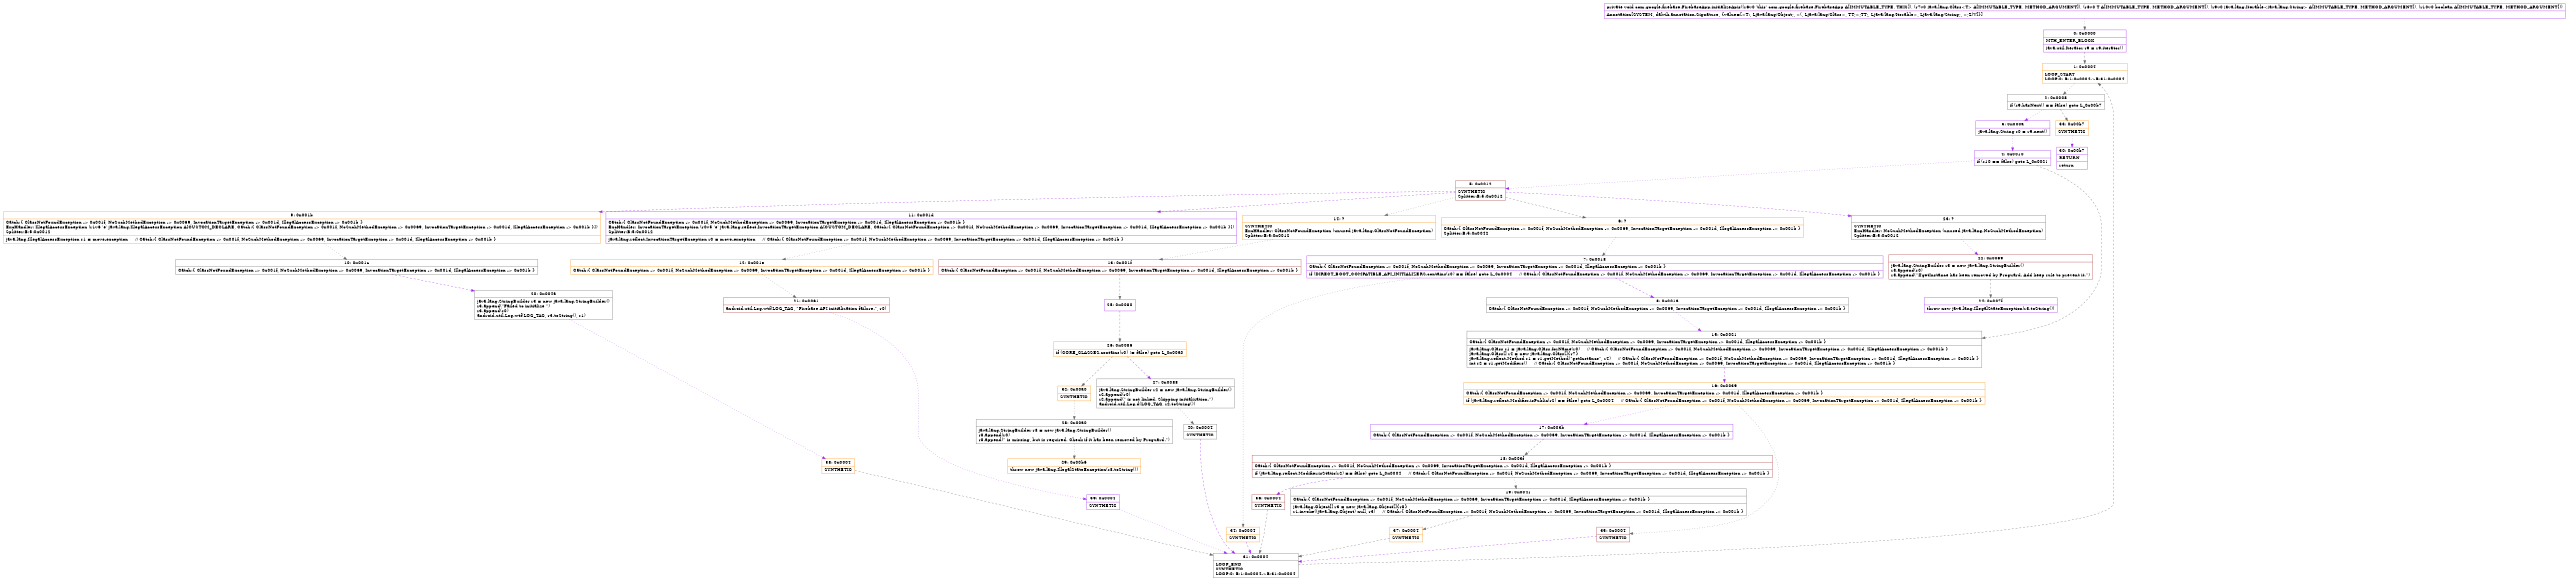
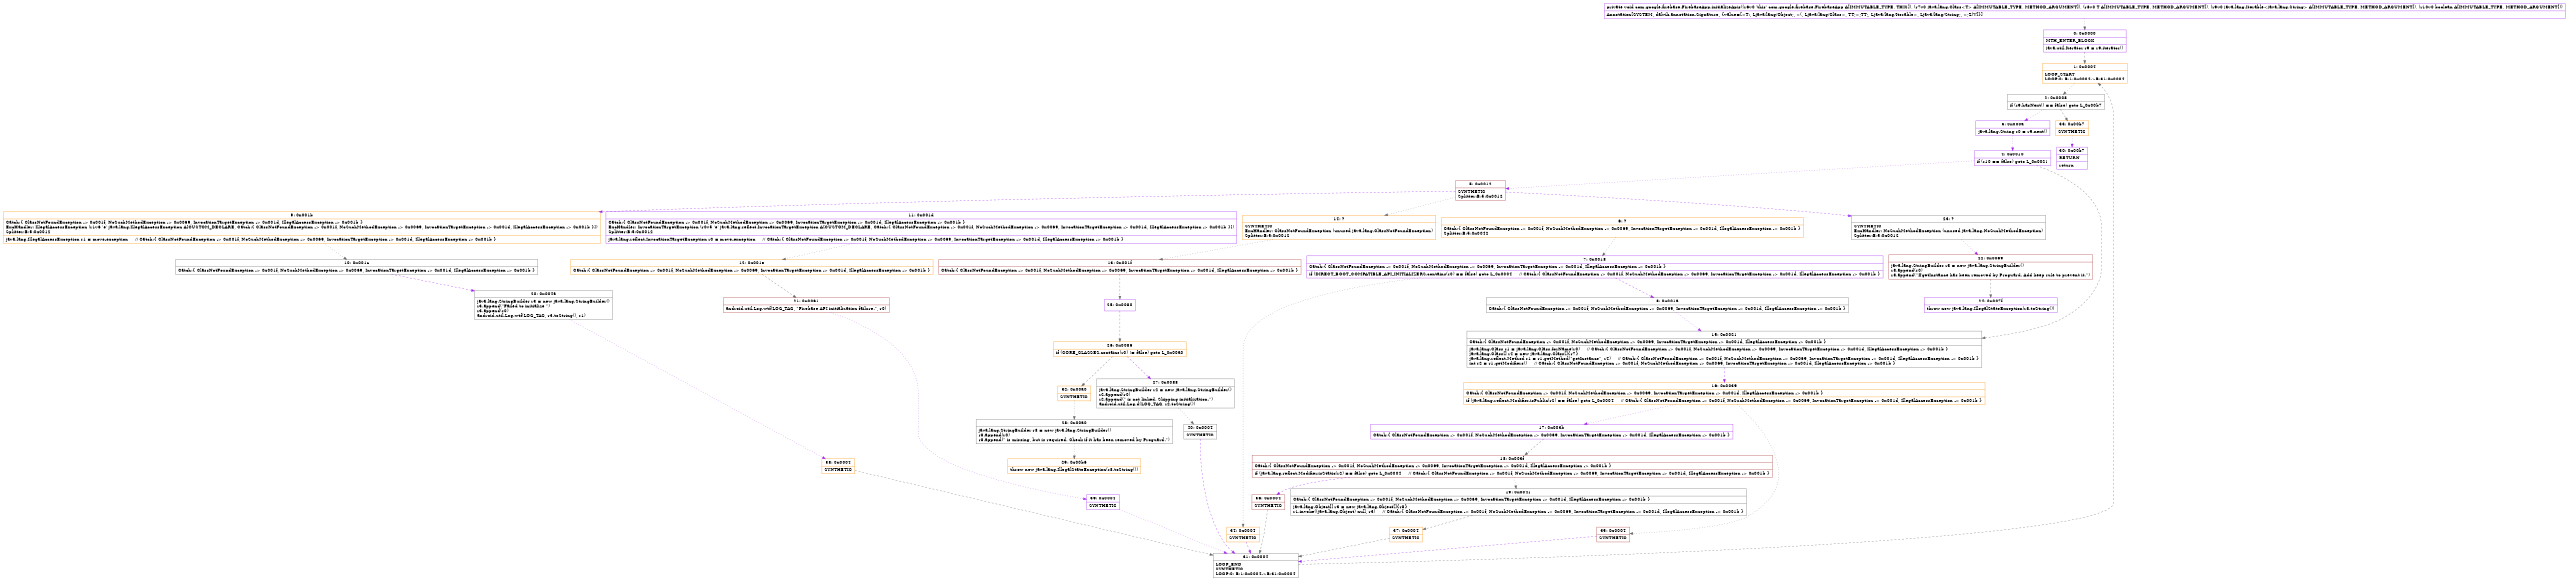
(1308, 202) -> none
(1544, 207) -> none
(778, 285) -> (778, 285)
